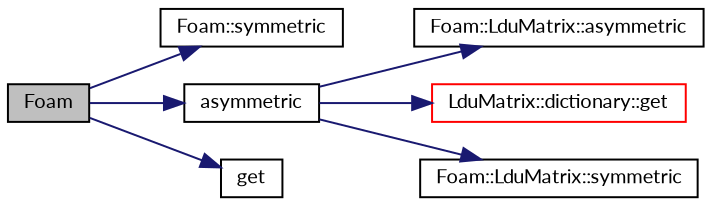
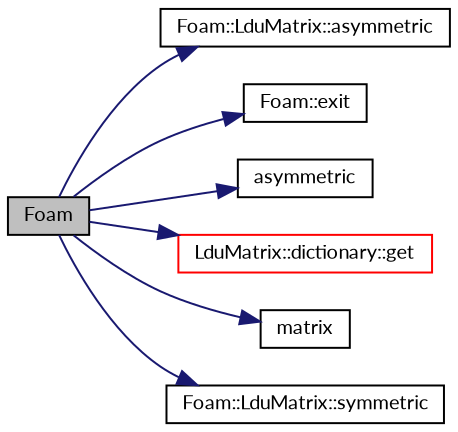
(252, 28) -> (305, 103)
(391, 69) -> (108, 116)
(366, 103) -> (124, 227)
(391, 137) -> (108, 316)
(252, 178) -> (305, 329)
